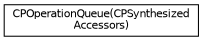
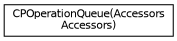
(101, 20) -> (89, 20)
